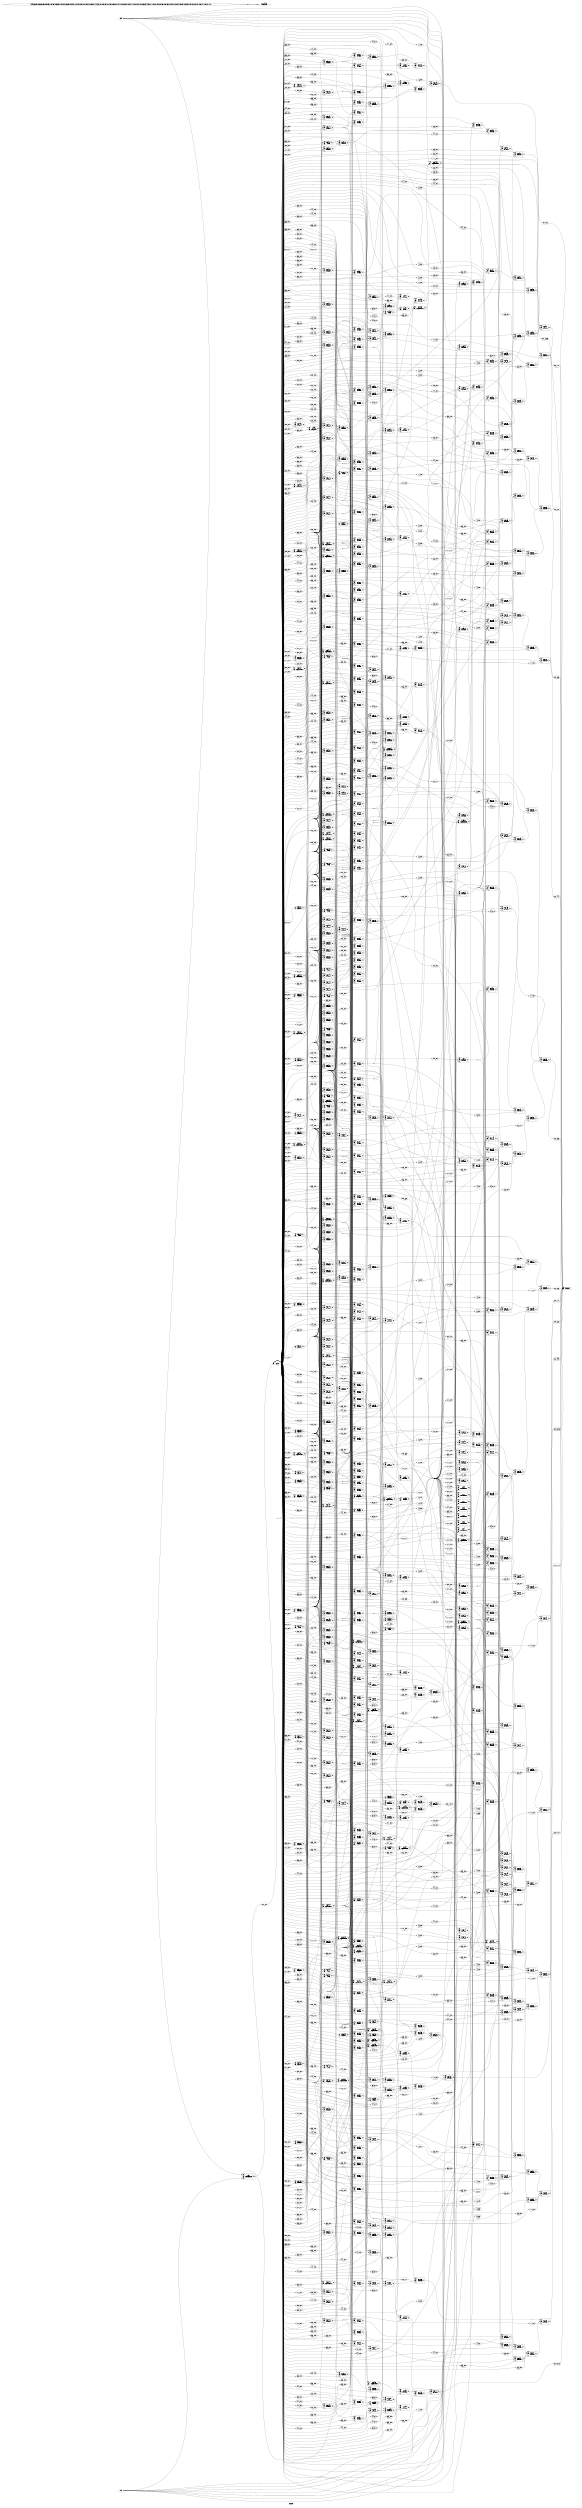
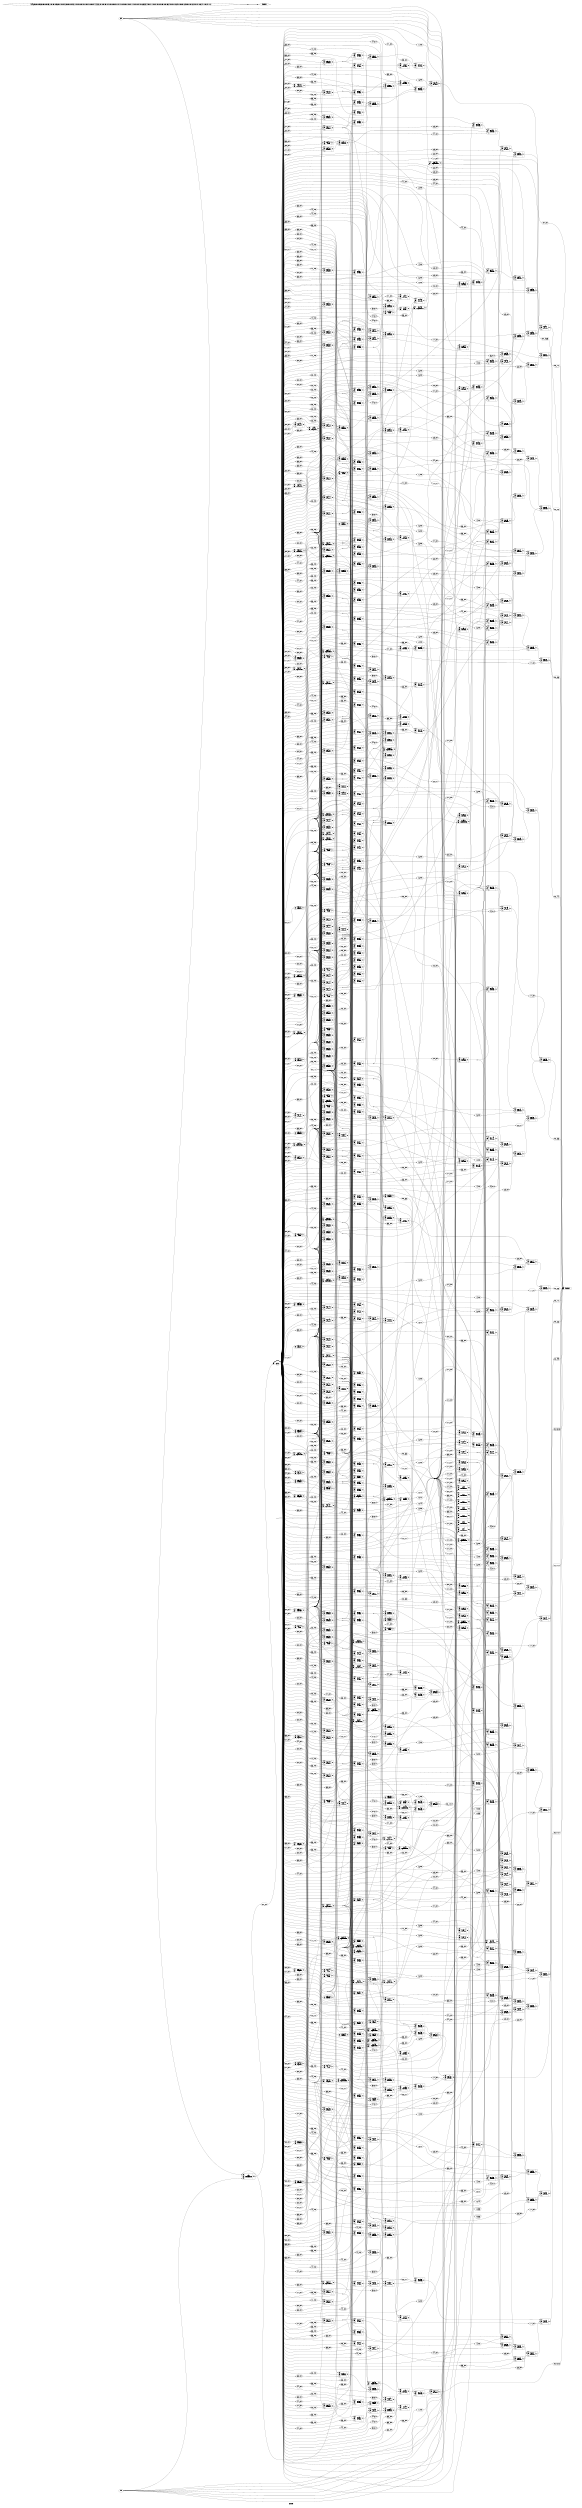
(264, 4) -> (264, 4)
none -> (314, 1069)
